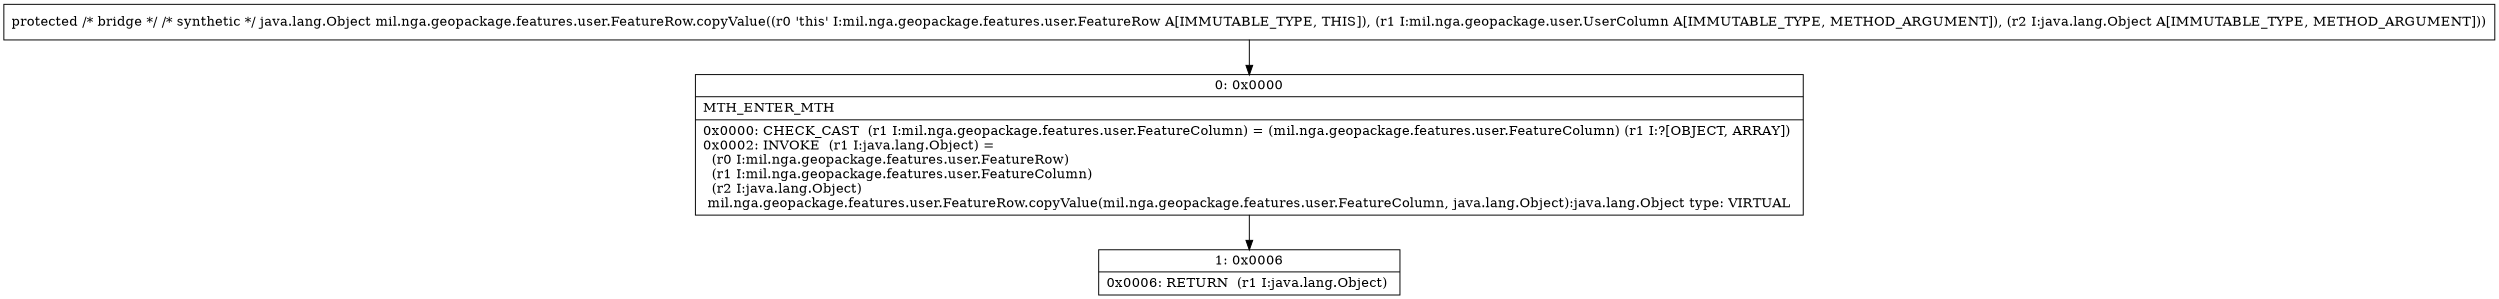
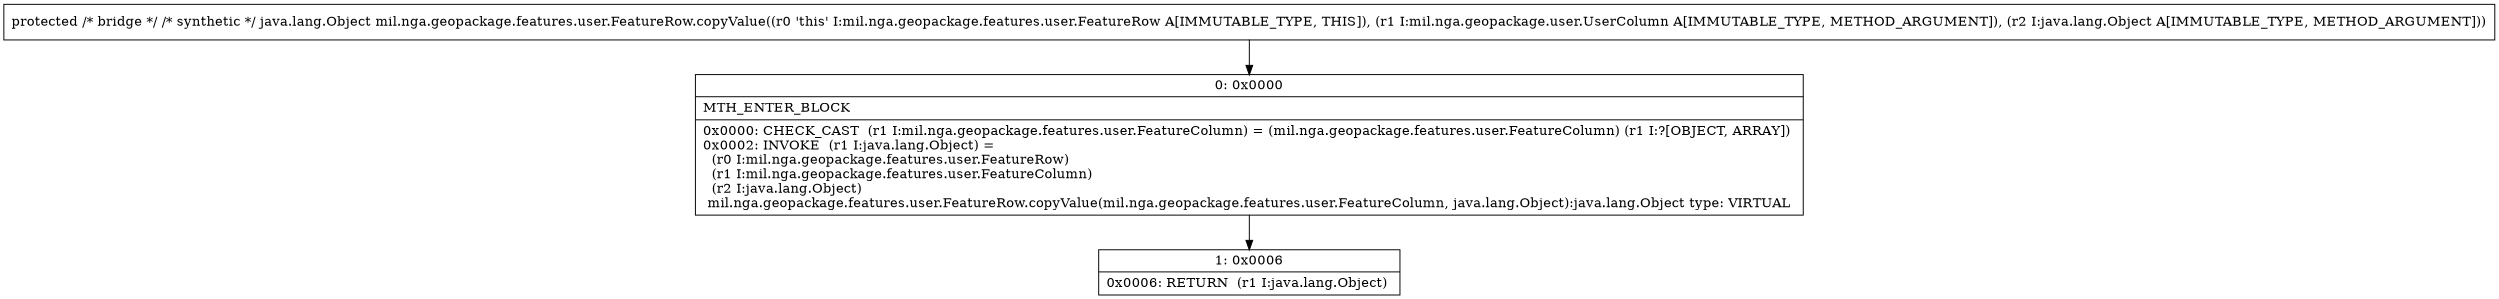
(769, 108) -> (777, 108)
